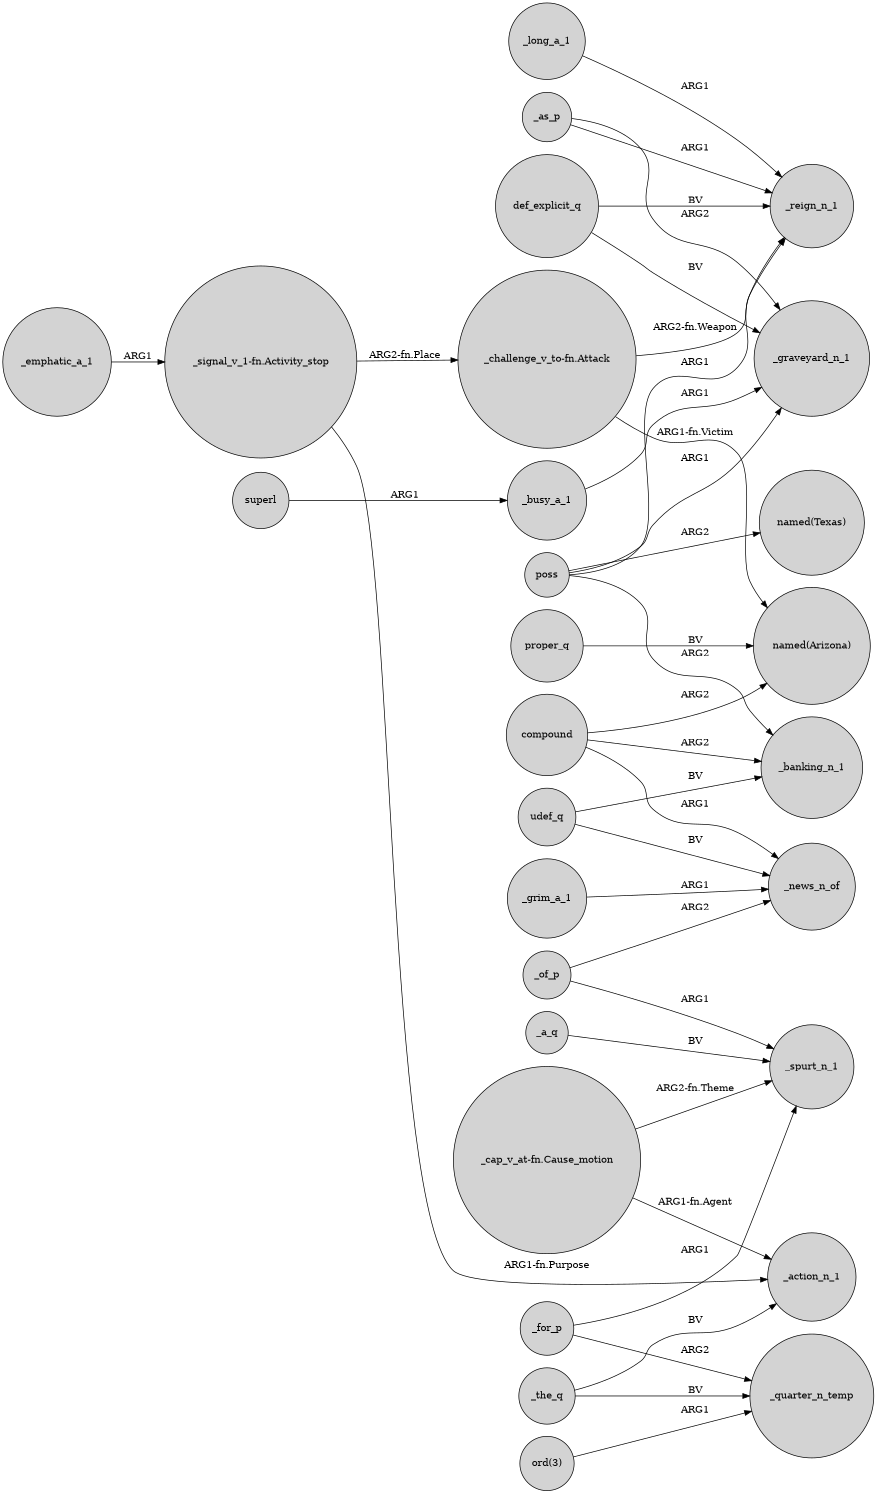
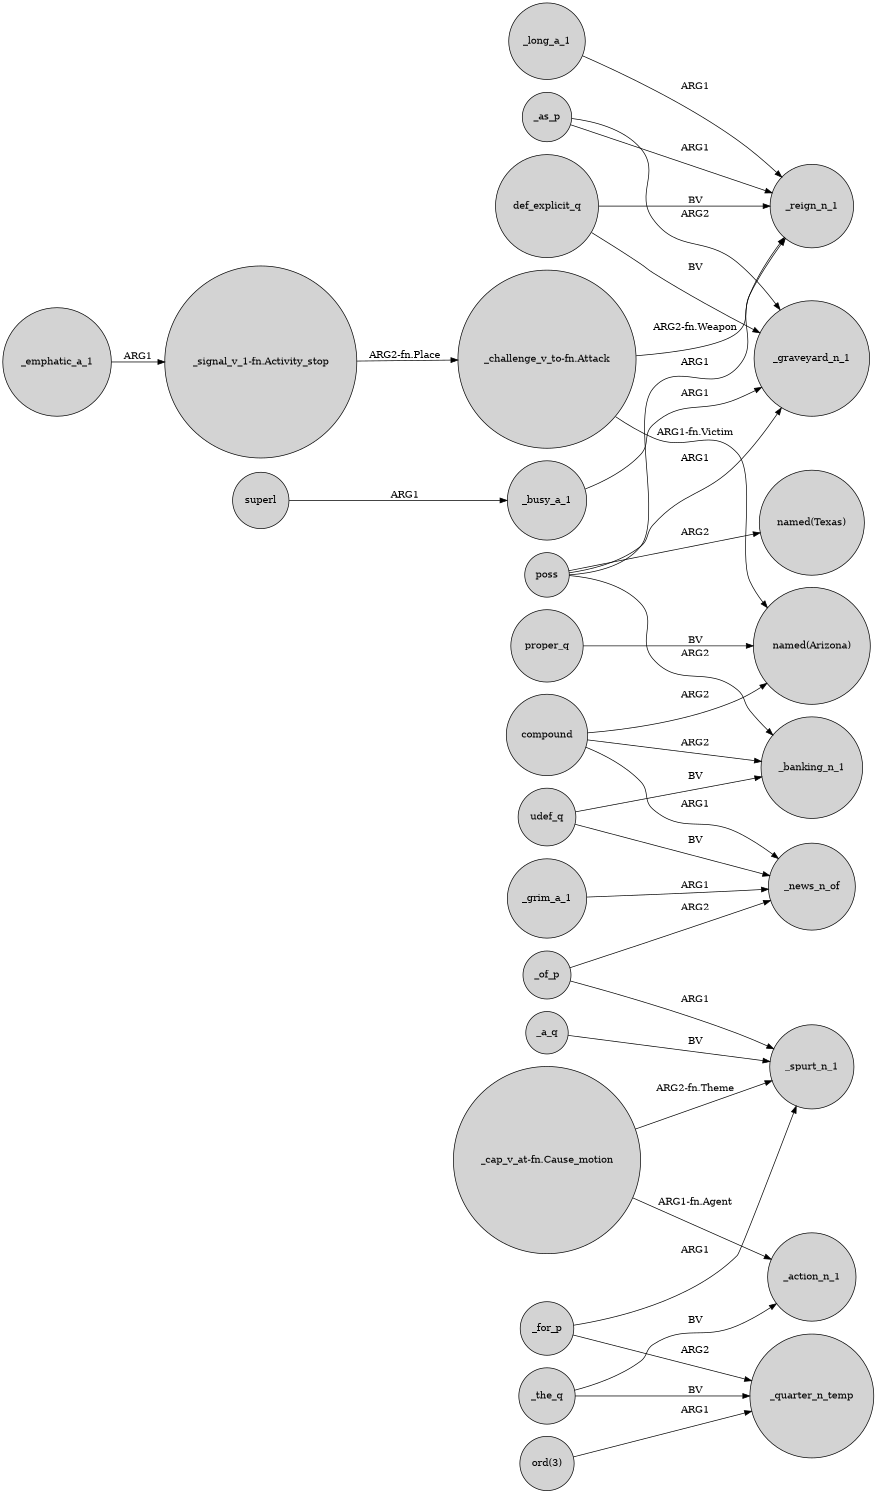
(403, 1001) -> none
